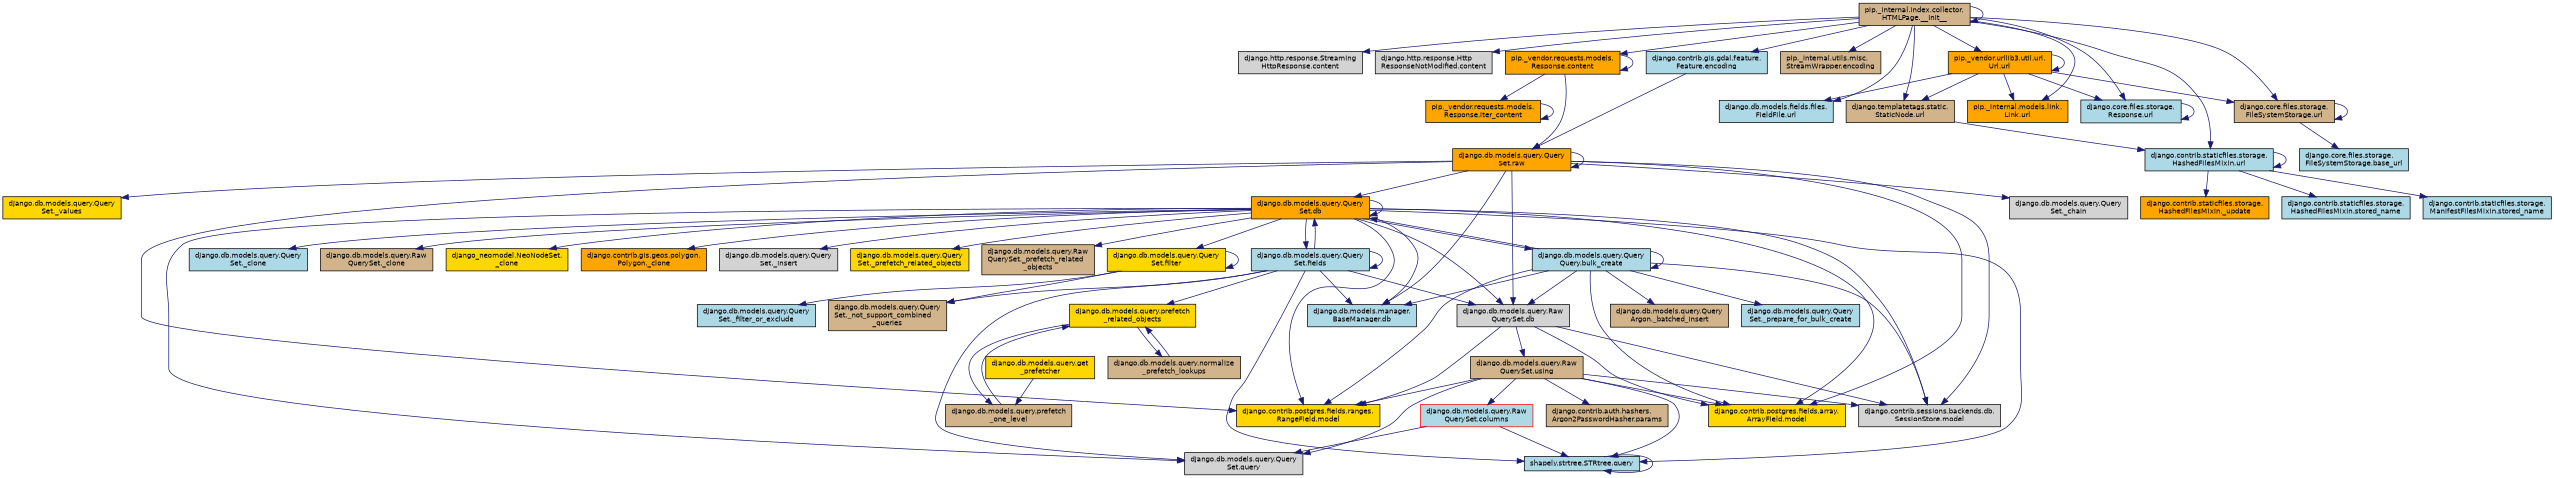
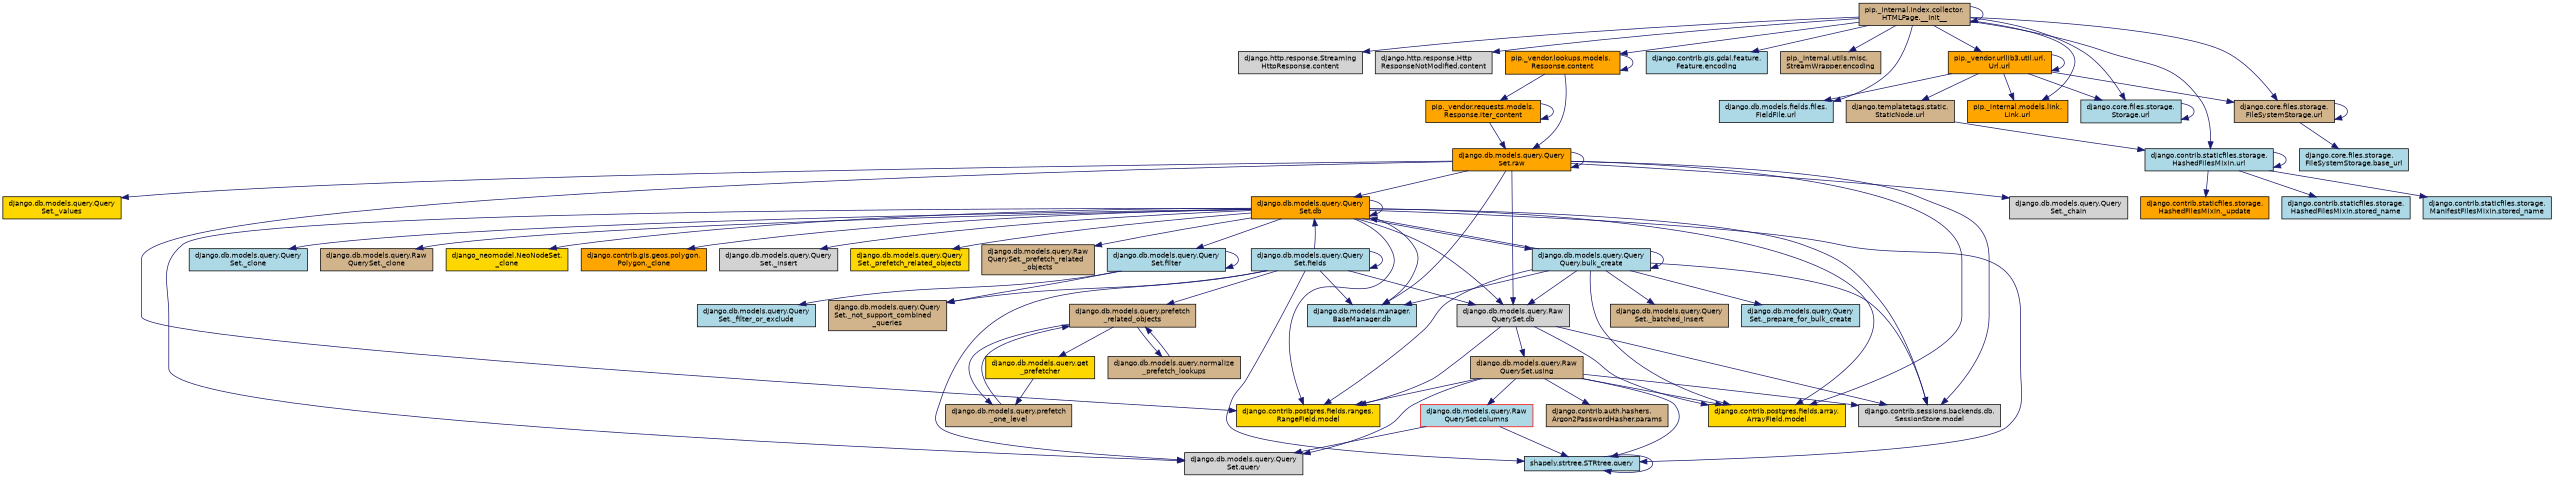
(1913, 60) -> none
(1563, 63) -> (1563, 63)
(1613, 110) -> (1496, 133)
(2131, 111) -> (2131, 111)
(1306, 230) -> none
(1166, 260) -> (1166, 260)
(1133, 316) -> (1133, 316)
(1669, 316) -> (1669, 316)
none -> (1089, 340)
